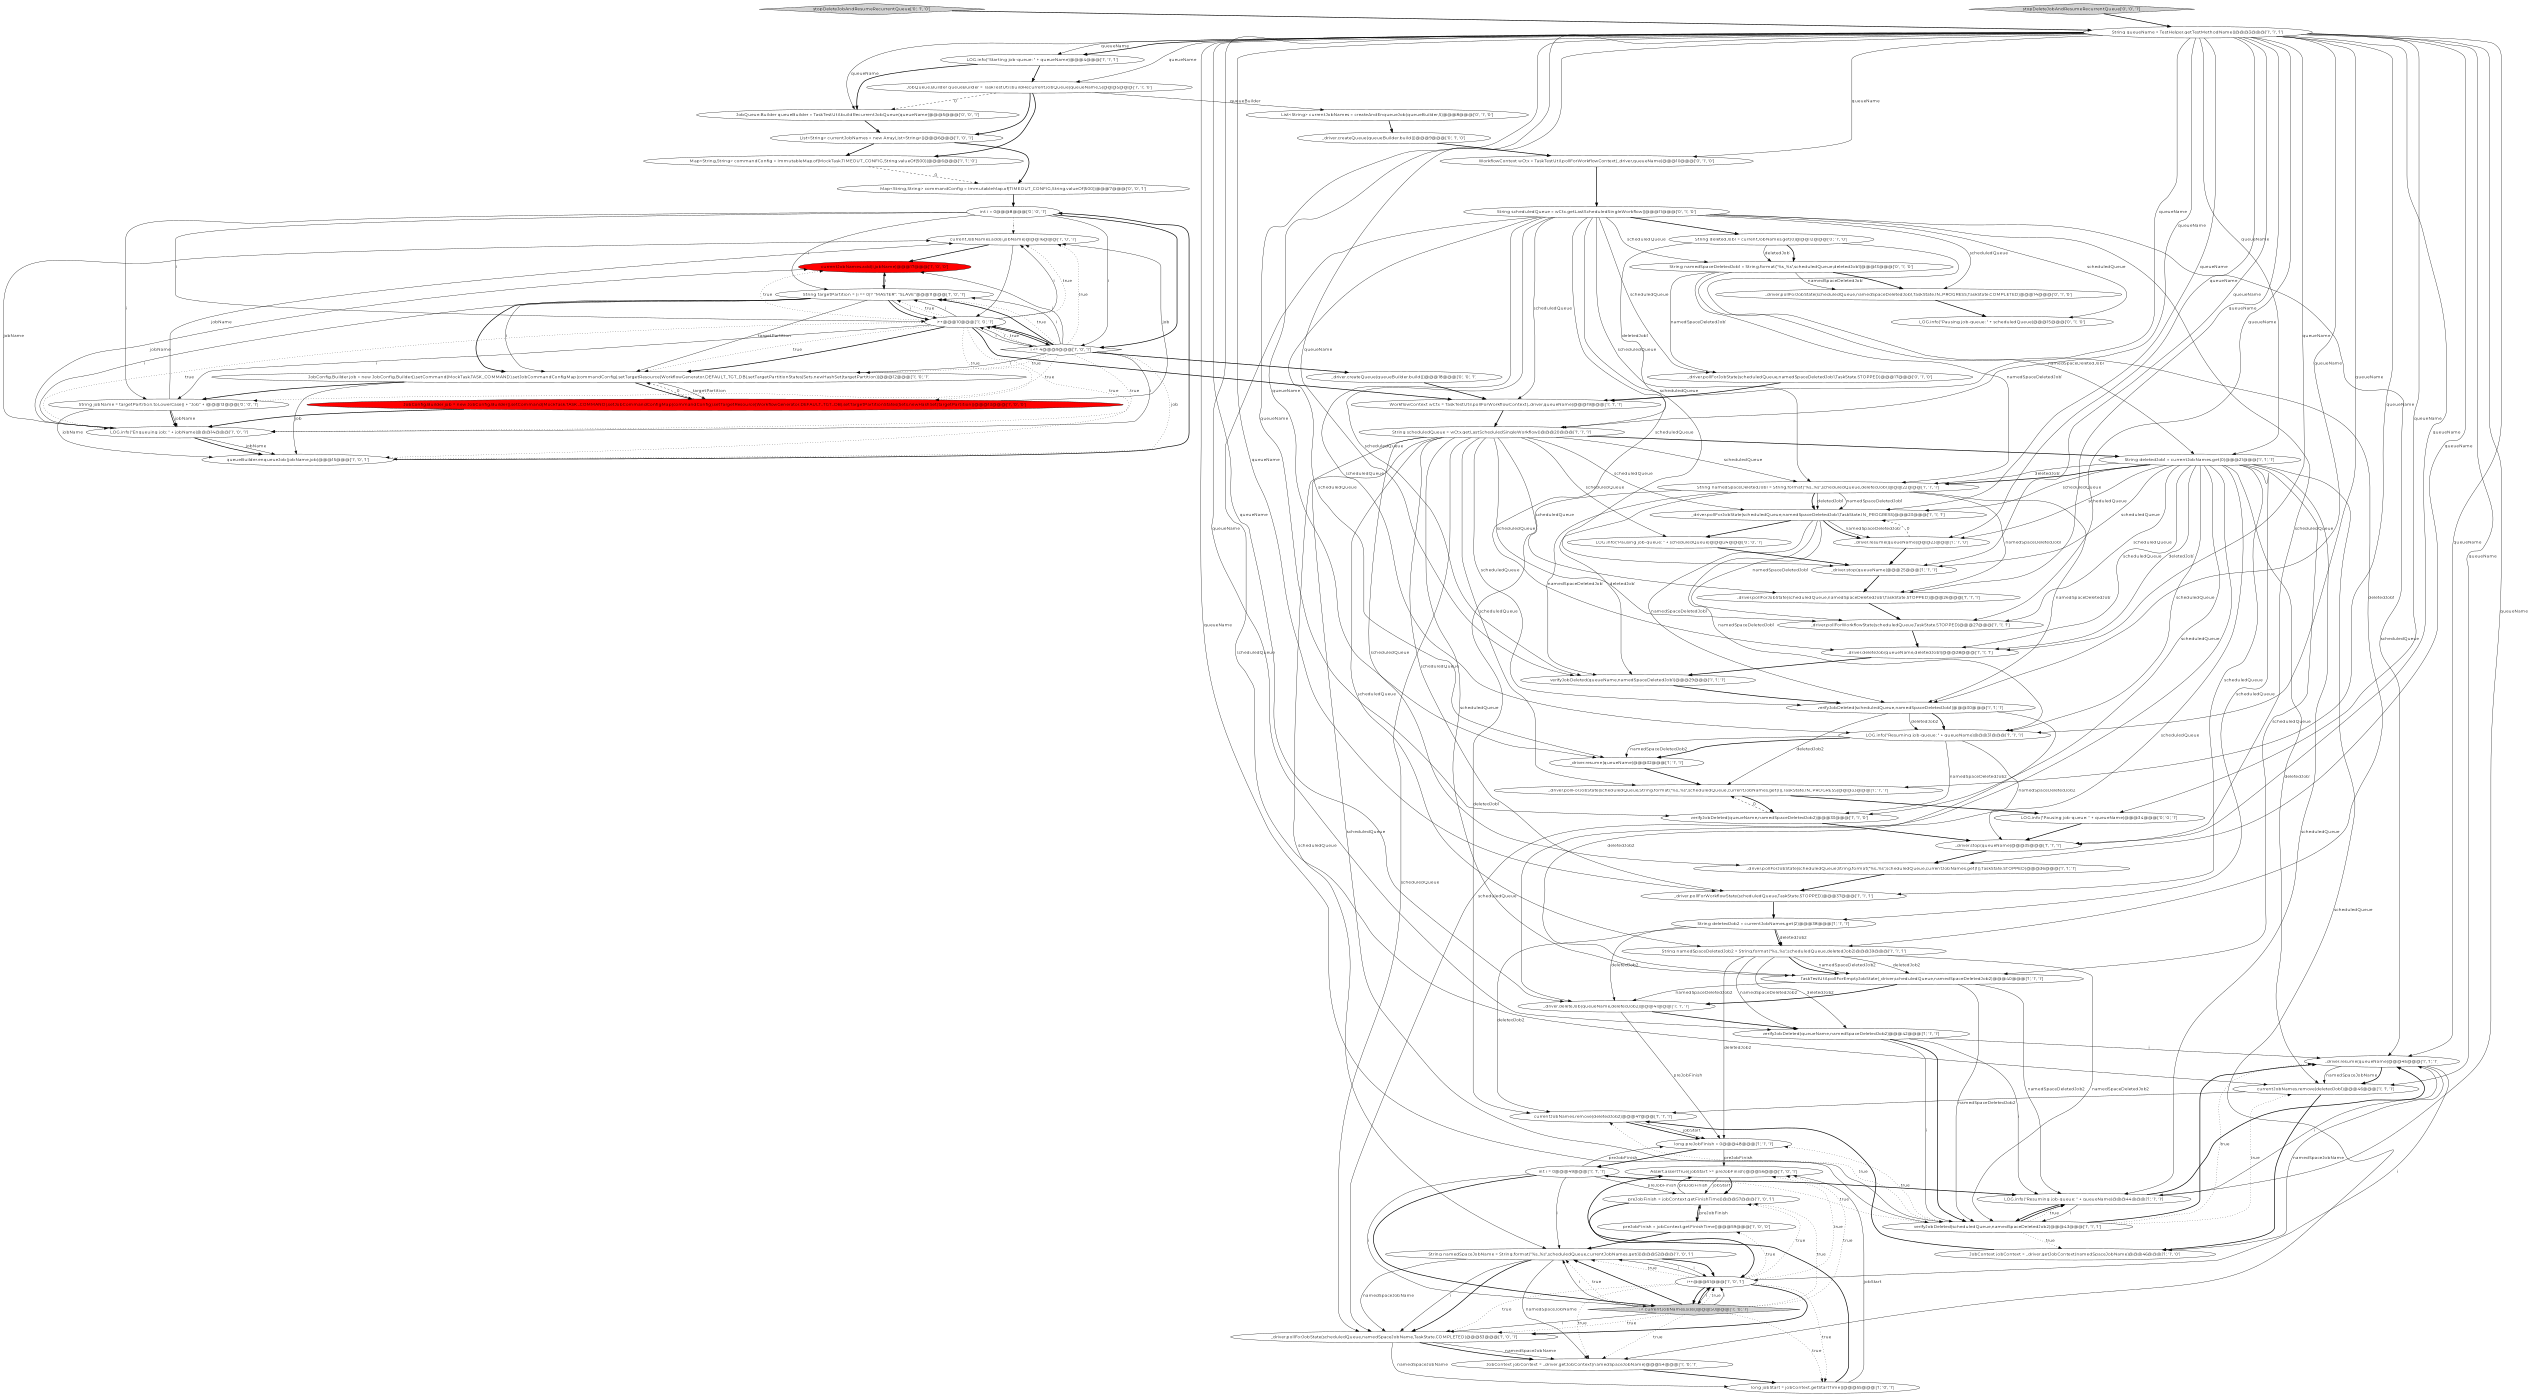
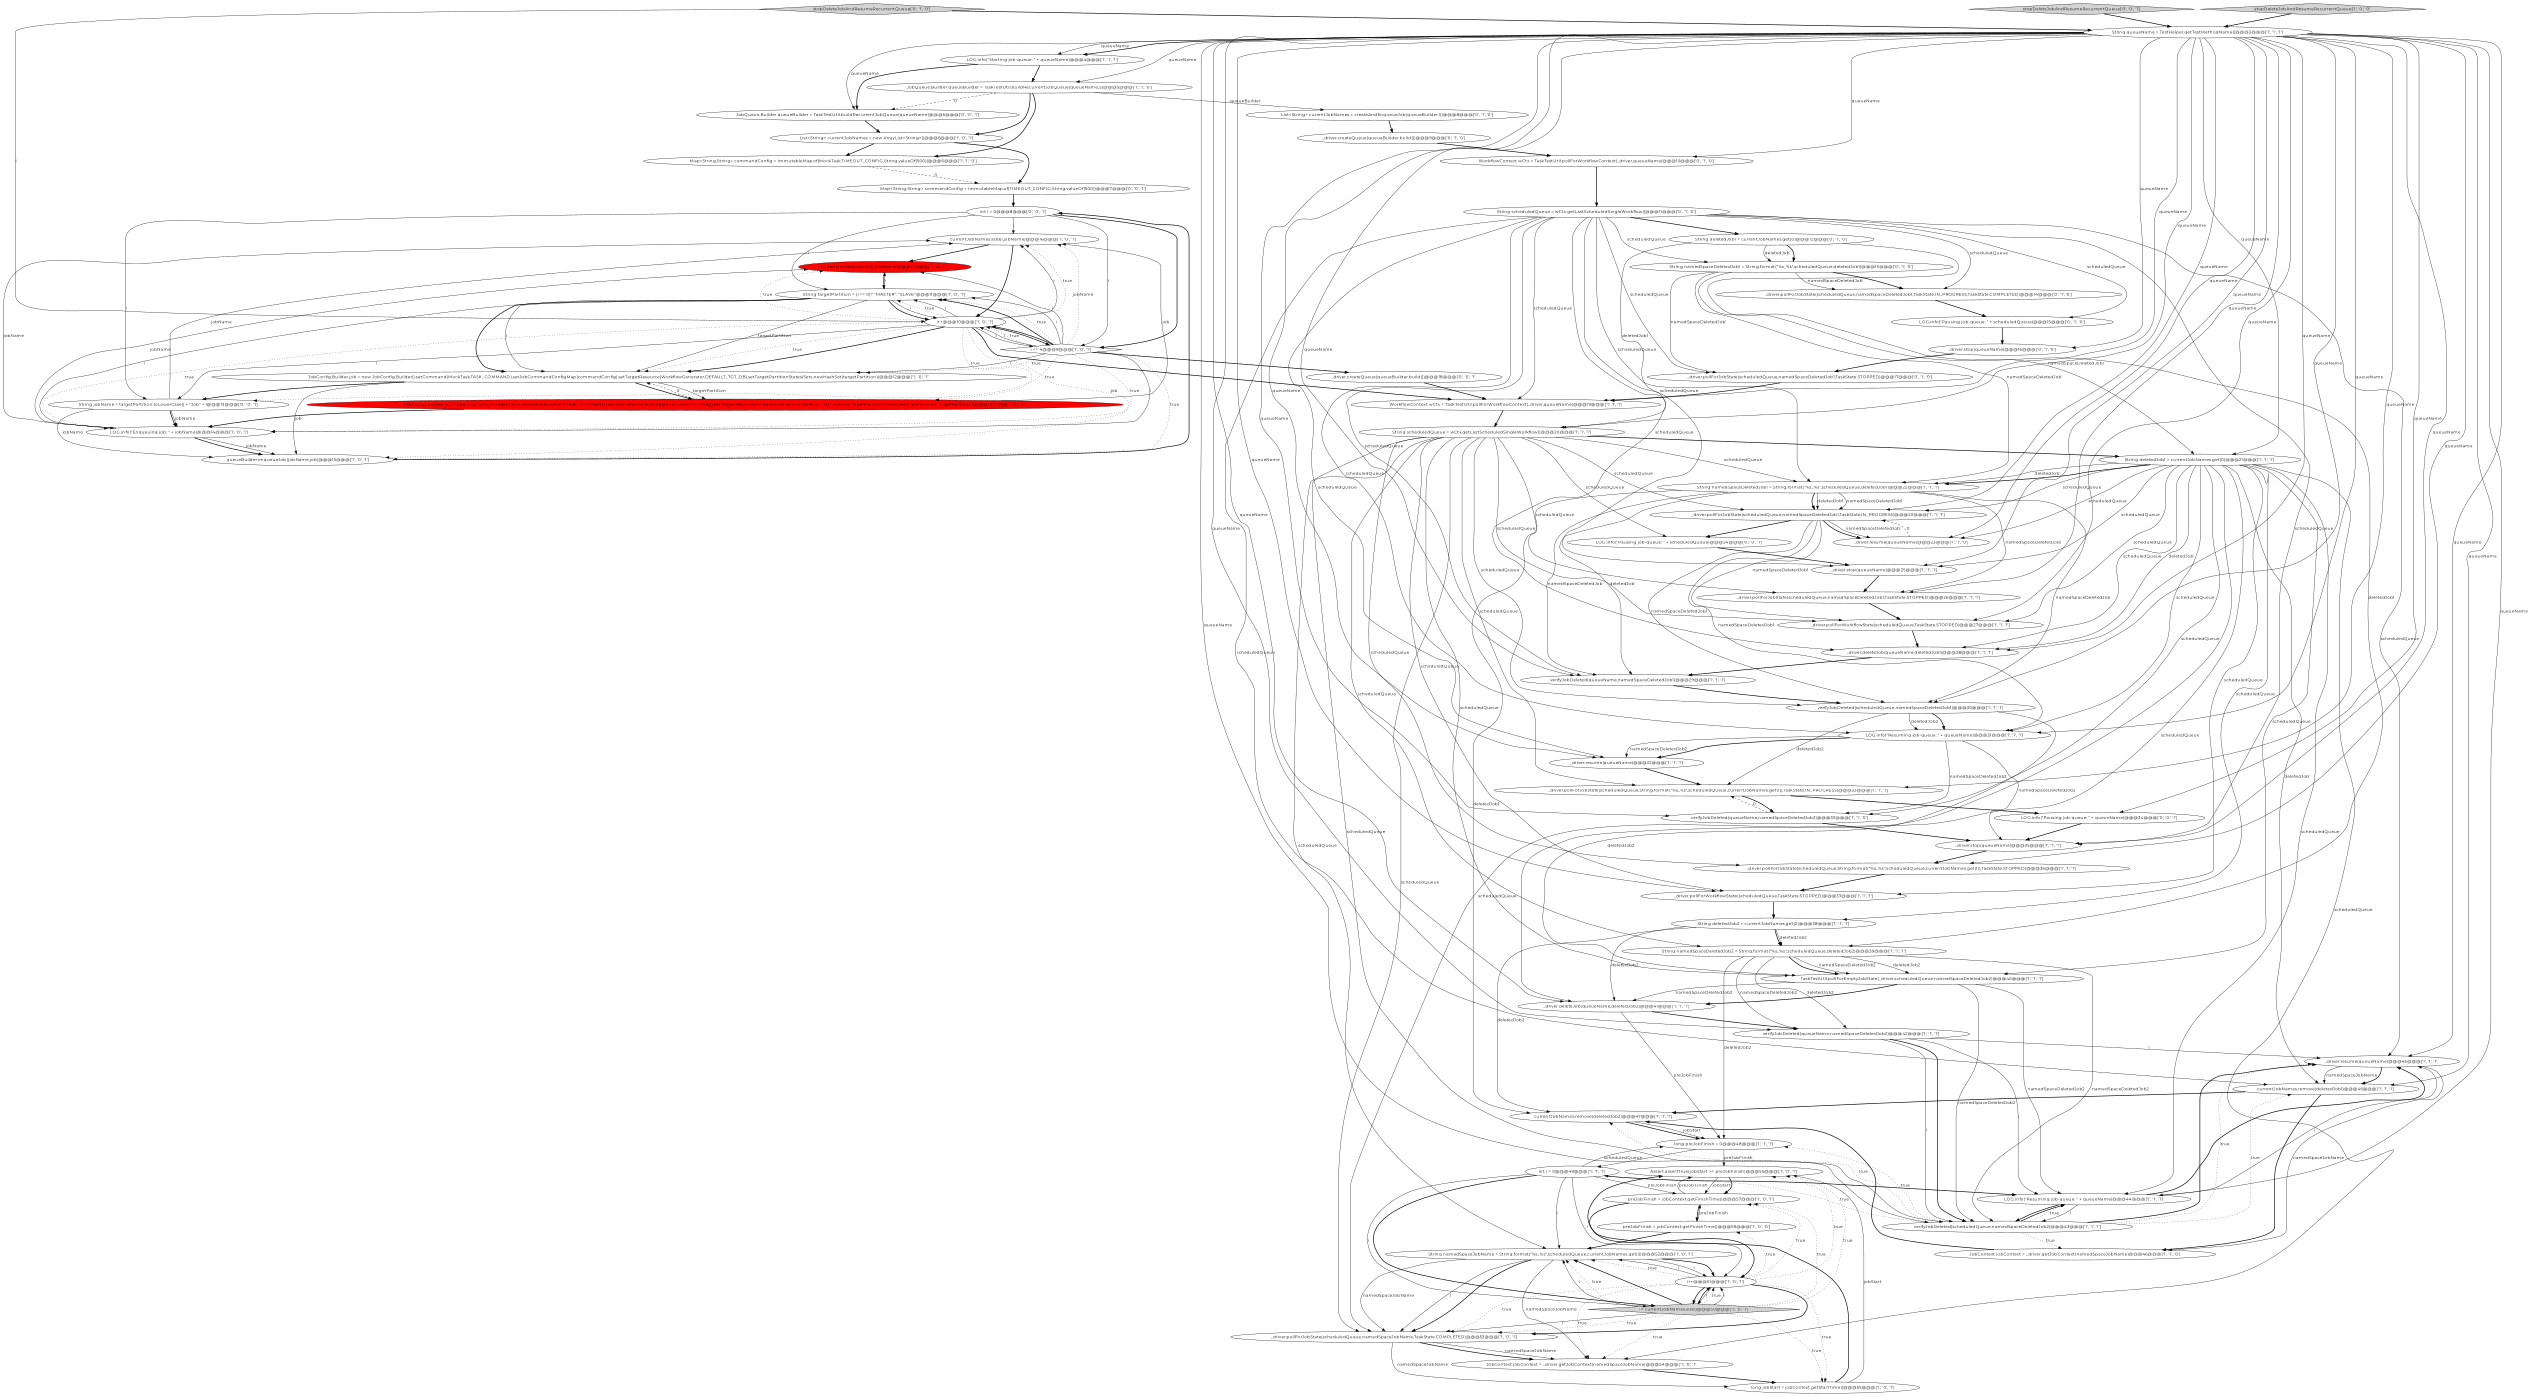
none -> (2313, 9)
(1013, 224) -> (1013, 224)
(176, 244) -> (16, 243)
(1004, 285) -> (1004, 285)
(1083, 294) -> (1083, 294)
none -> (2002, 350)
(1114, 391) -> (1114, 391)
(1175, 405) -> (1175, 405)
(1899, 555) -> none
(1975, 1100) -> (1975, 1100)
(1623, 1158) -> (1623, 1158)
(1649, 1158) -> (1649, 1158)
(2154, 1264) -> (1637, 1244)
